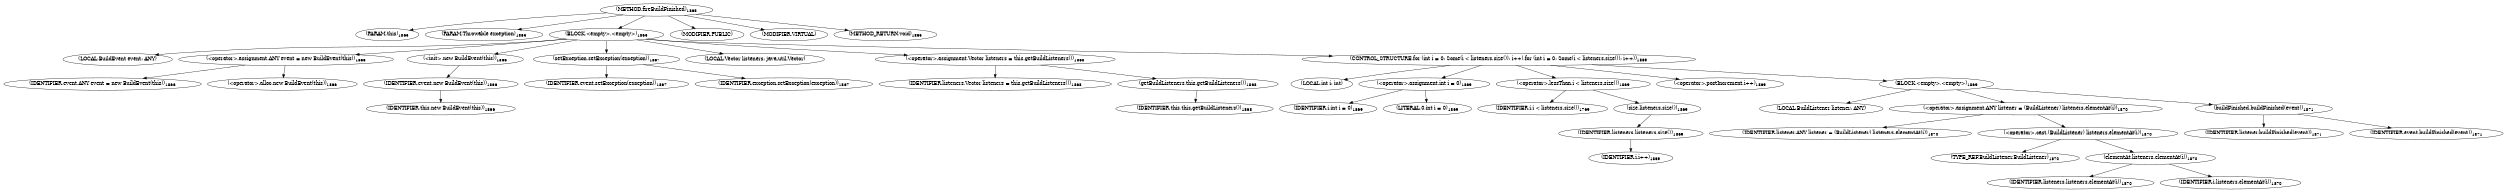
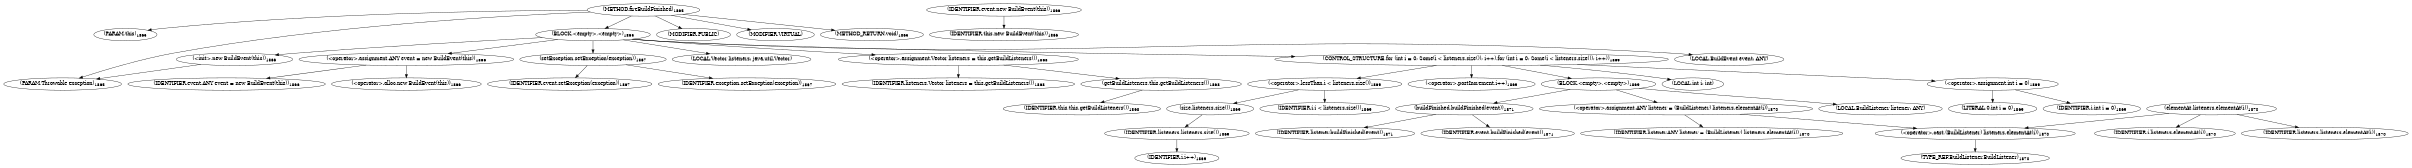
(454, 70) -> (150, 71)
(1585, 108) -> (1367, 108)
(2113, 145) -> (2099, 121)
